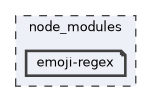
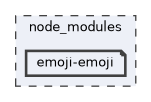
(76, 63) -> (76, 63)
